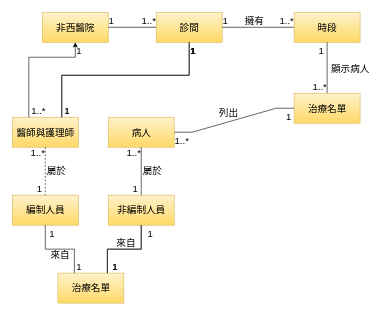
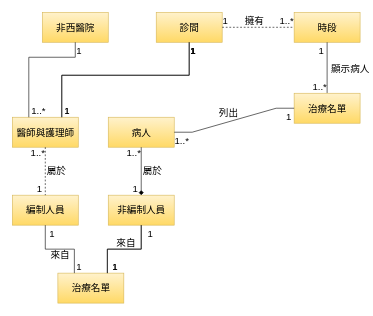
(132, 27) -> none
(258, 27) -> (258, 27)
(75, 47) -> (75, 45)
(141, 192) -> (141, 190)
